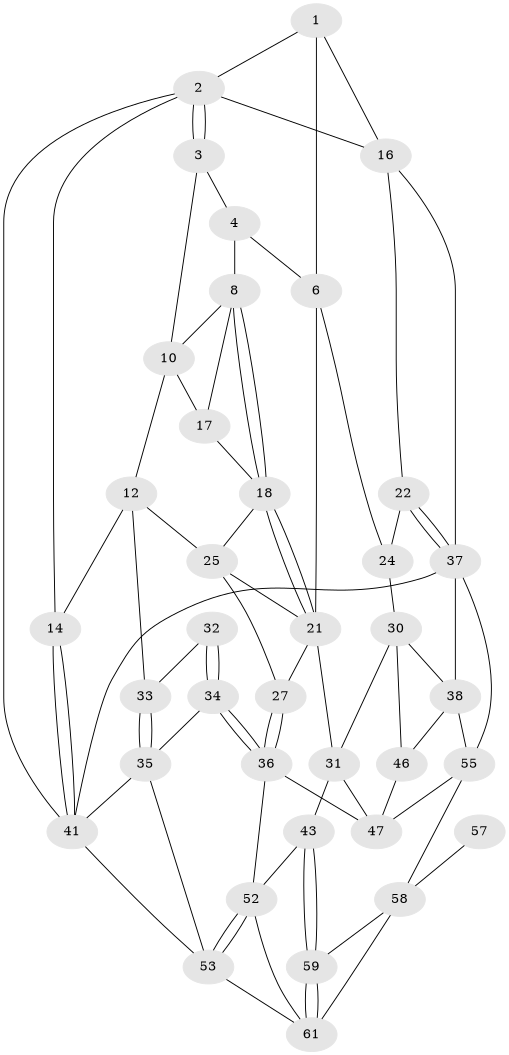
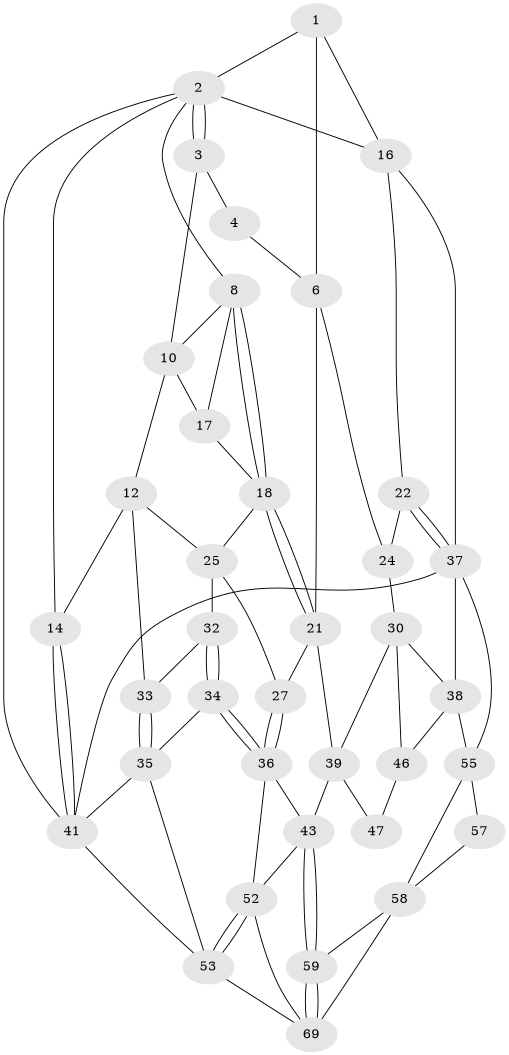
(235, 257) -> (172, 193)
(264, 595) -> (212, 592)
(334, 764) -> (334, 764)
(316, 795) -> (288, 798)
(423, 798) -> (475, 798)
(312, 1035) -> (312, 1035)
